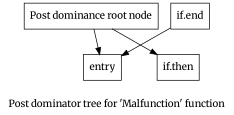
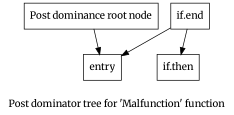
(131, 40) -> (185, 38)
